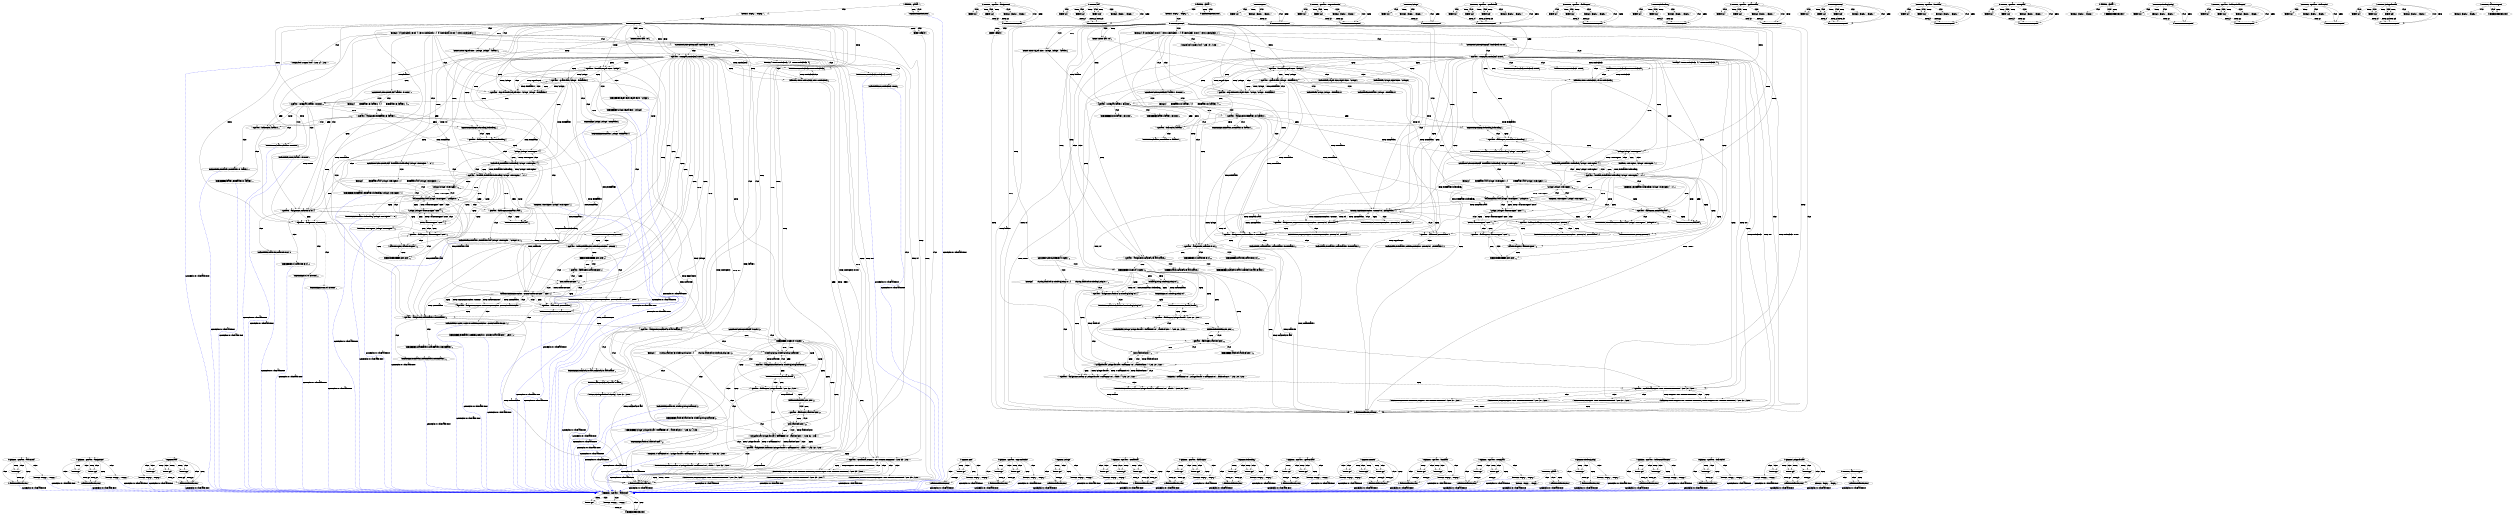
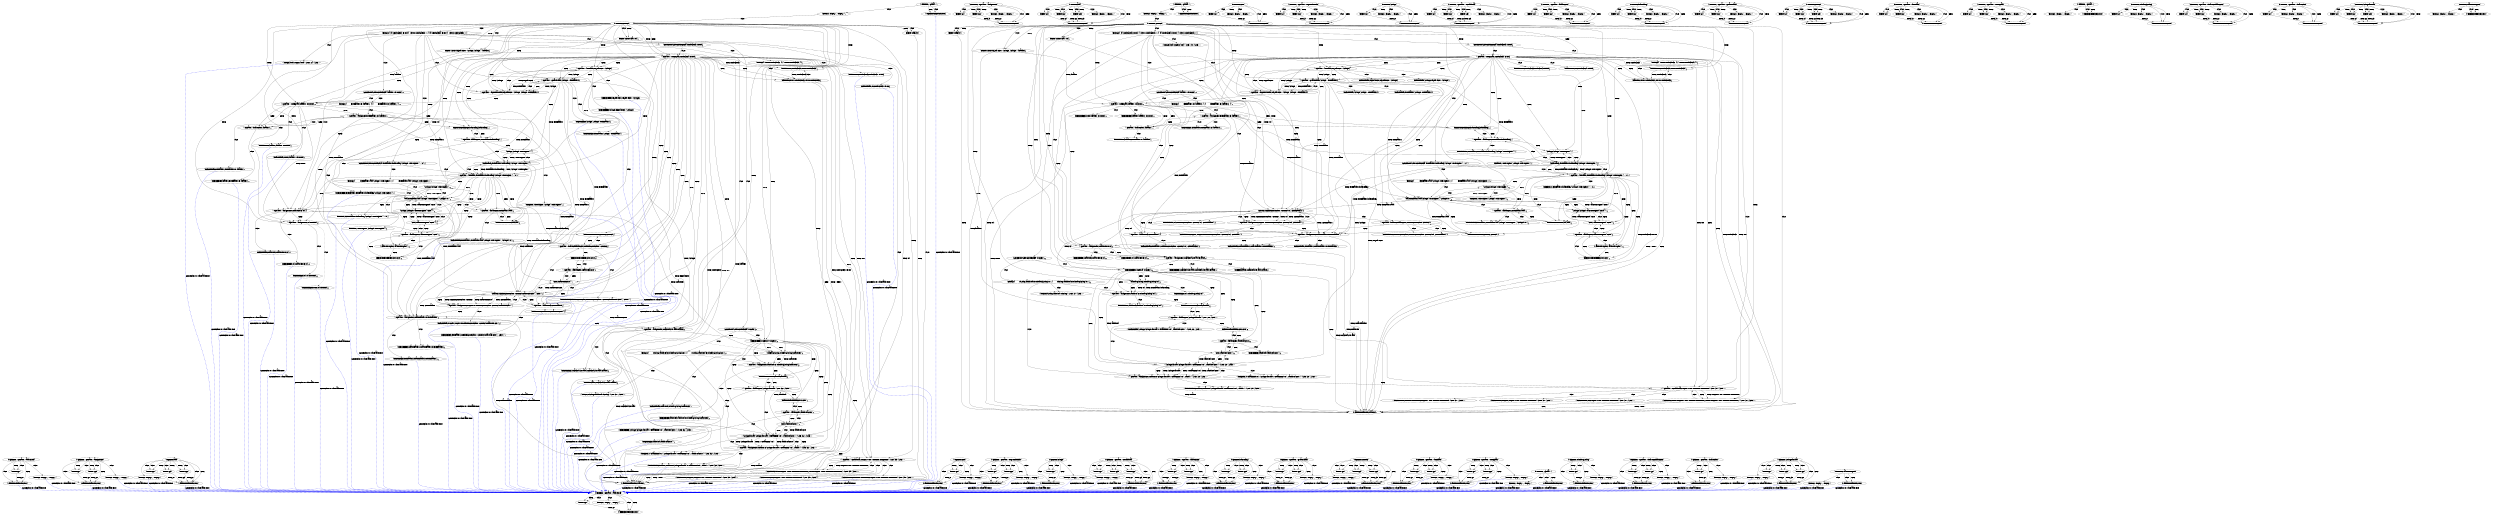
(1178, 288) -> (1183, 288)
none -> (1061, 294)
(781, 360) -> none
